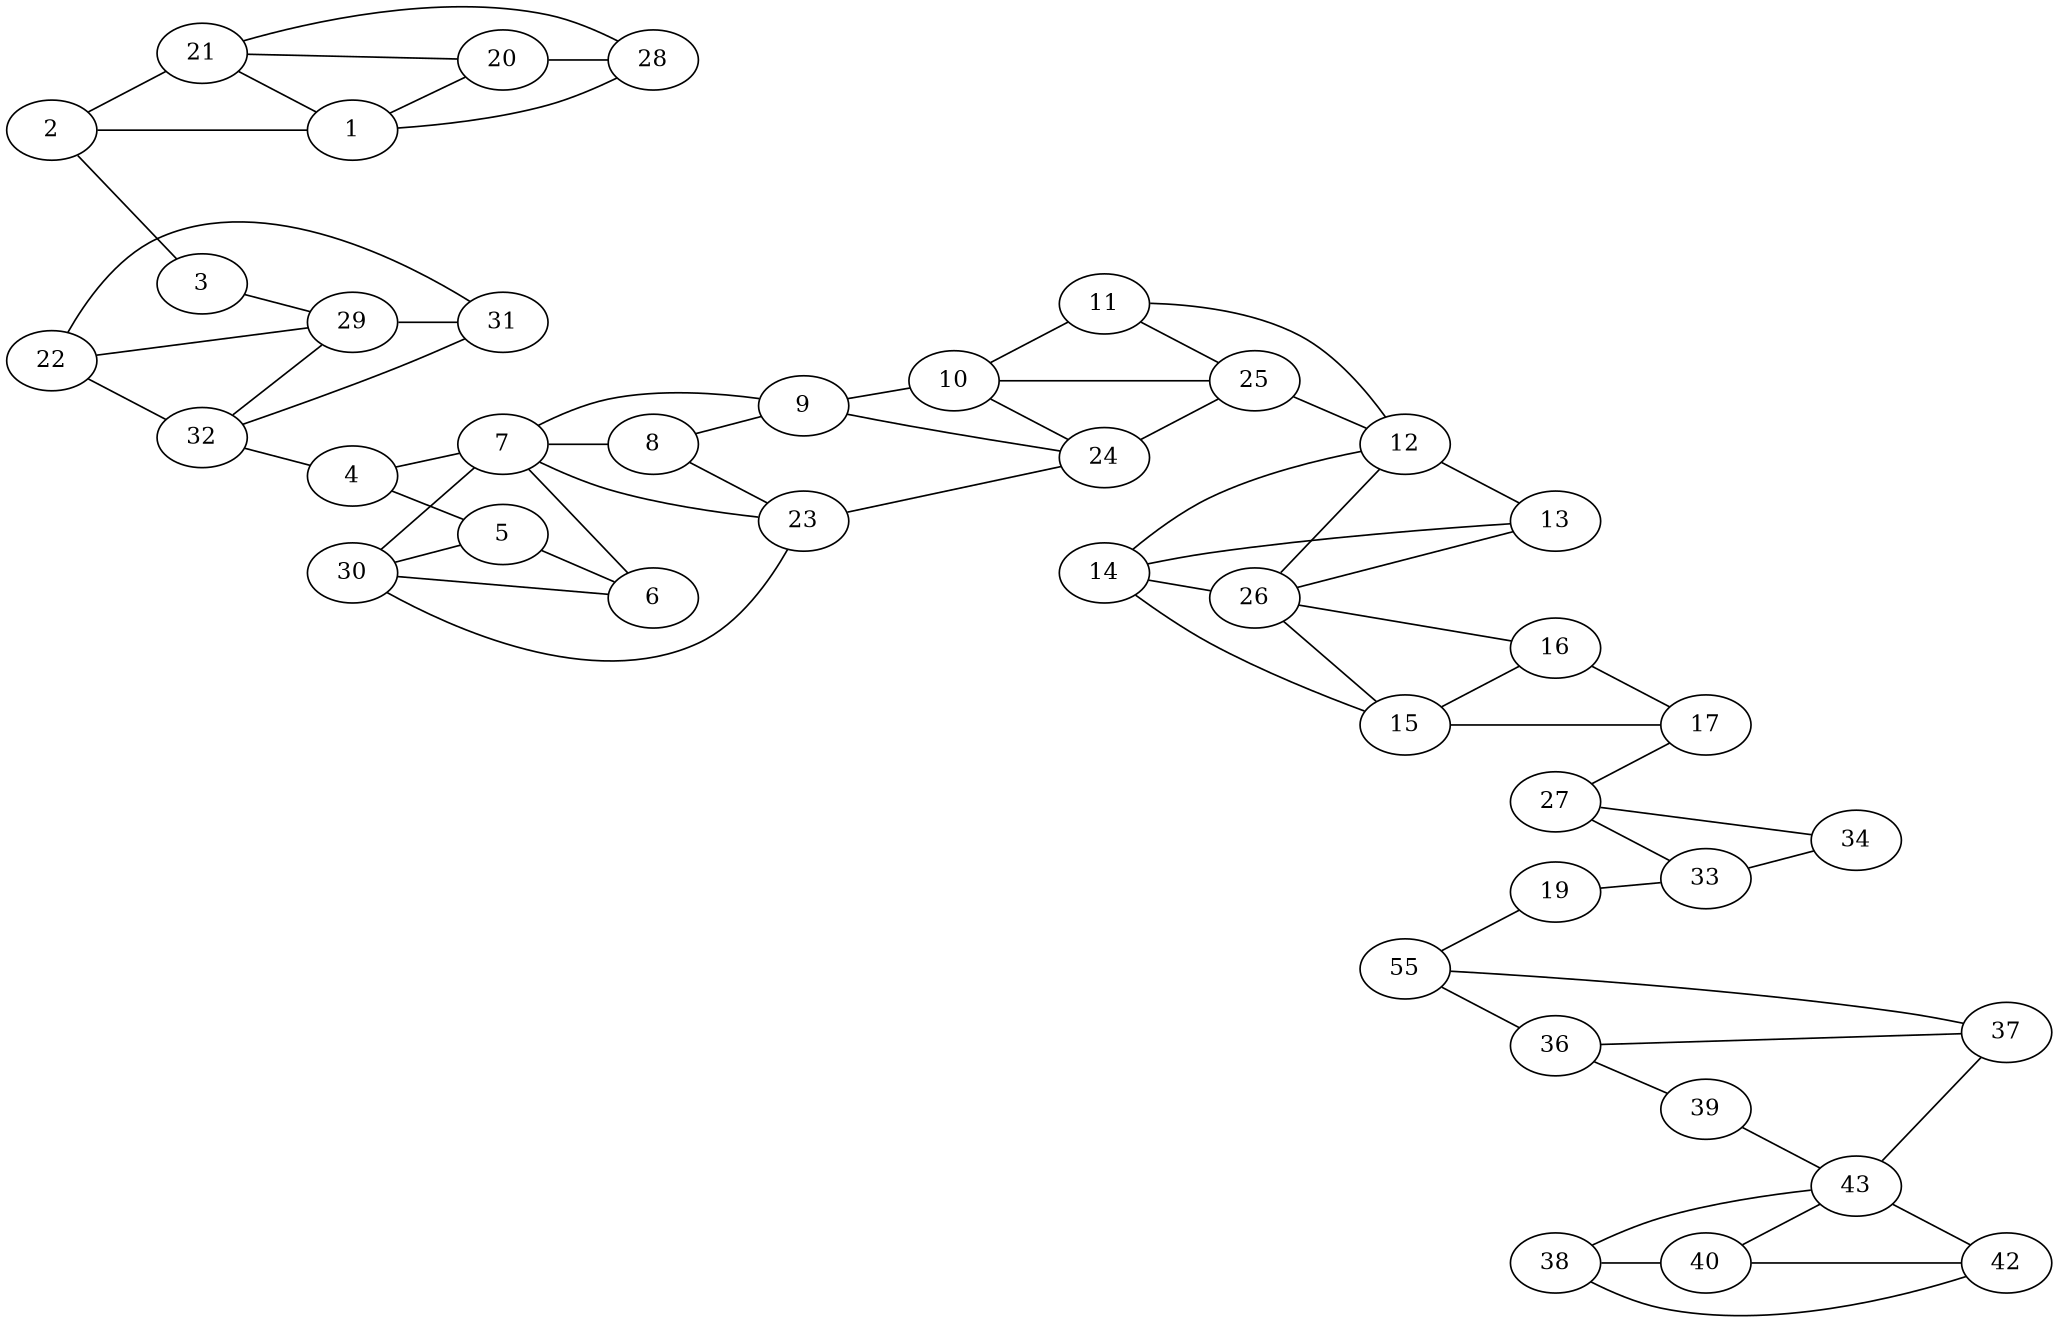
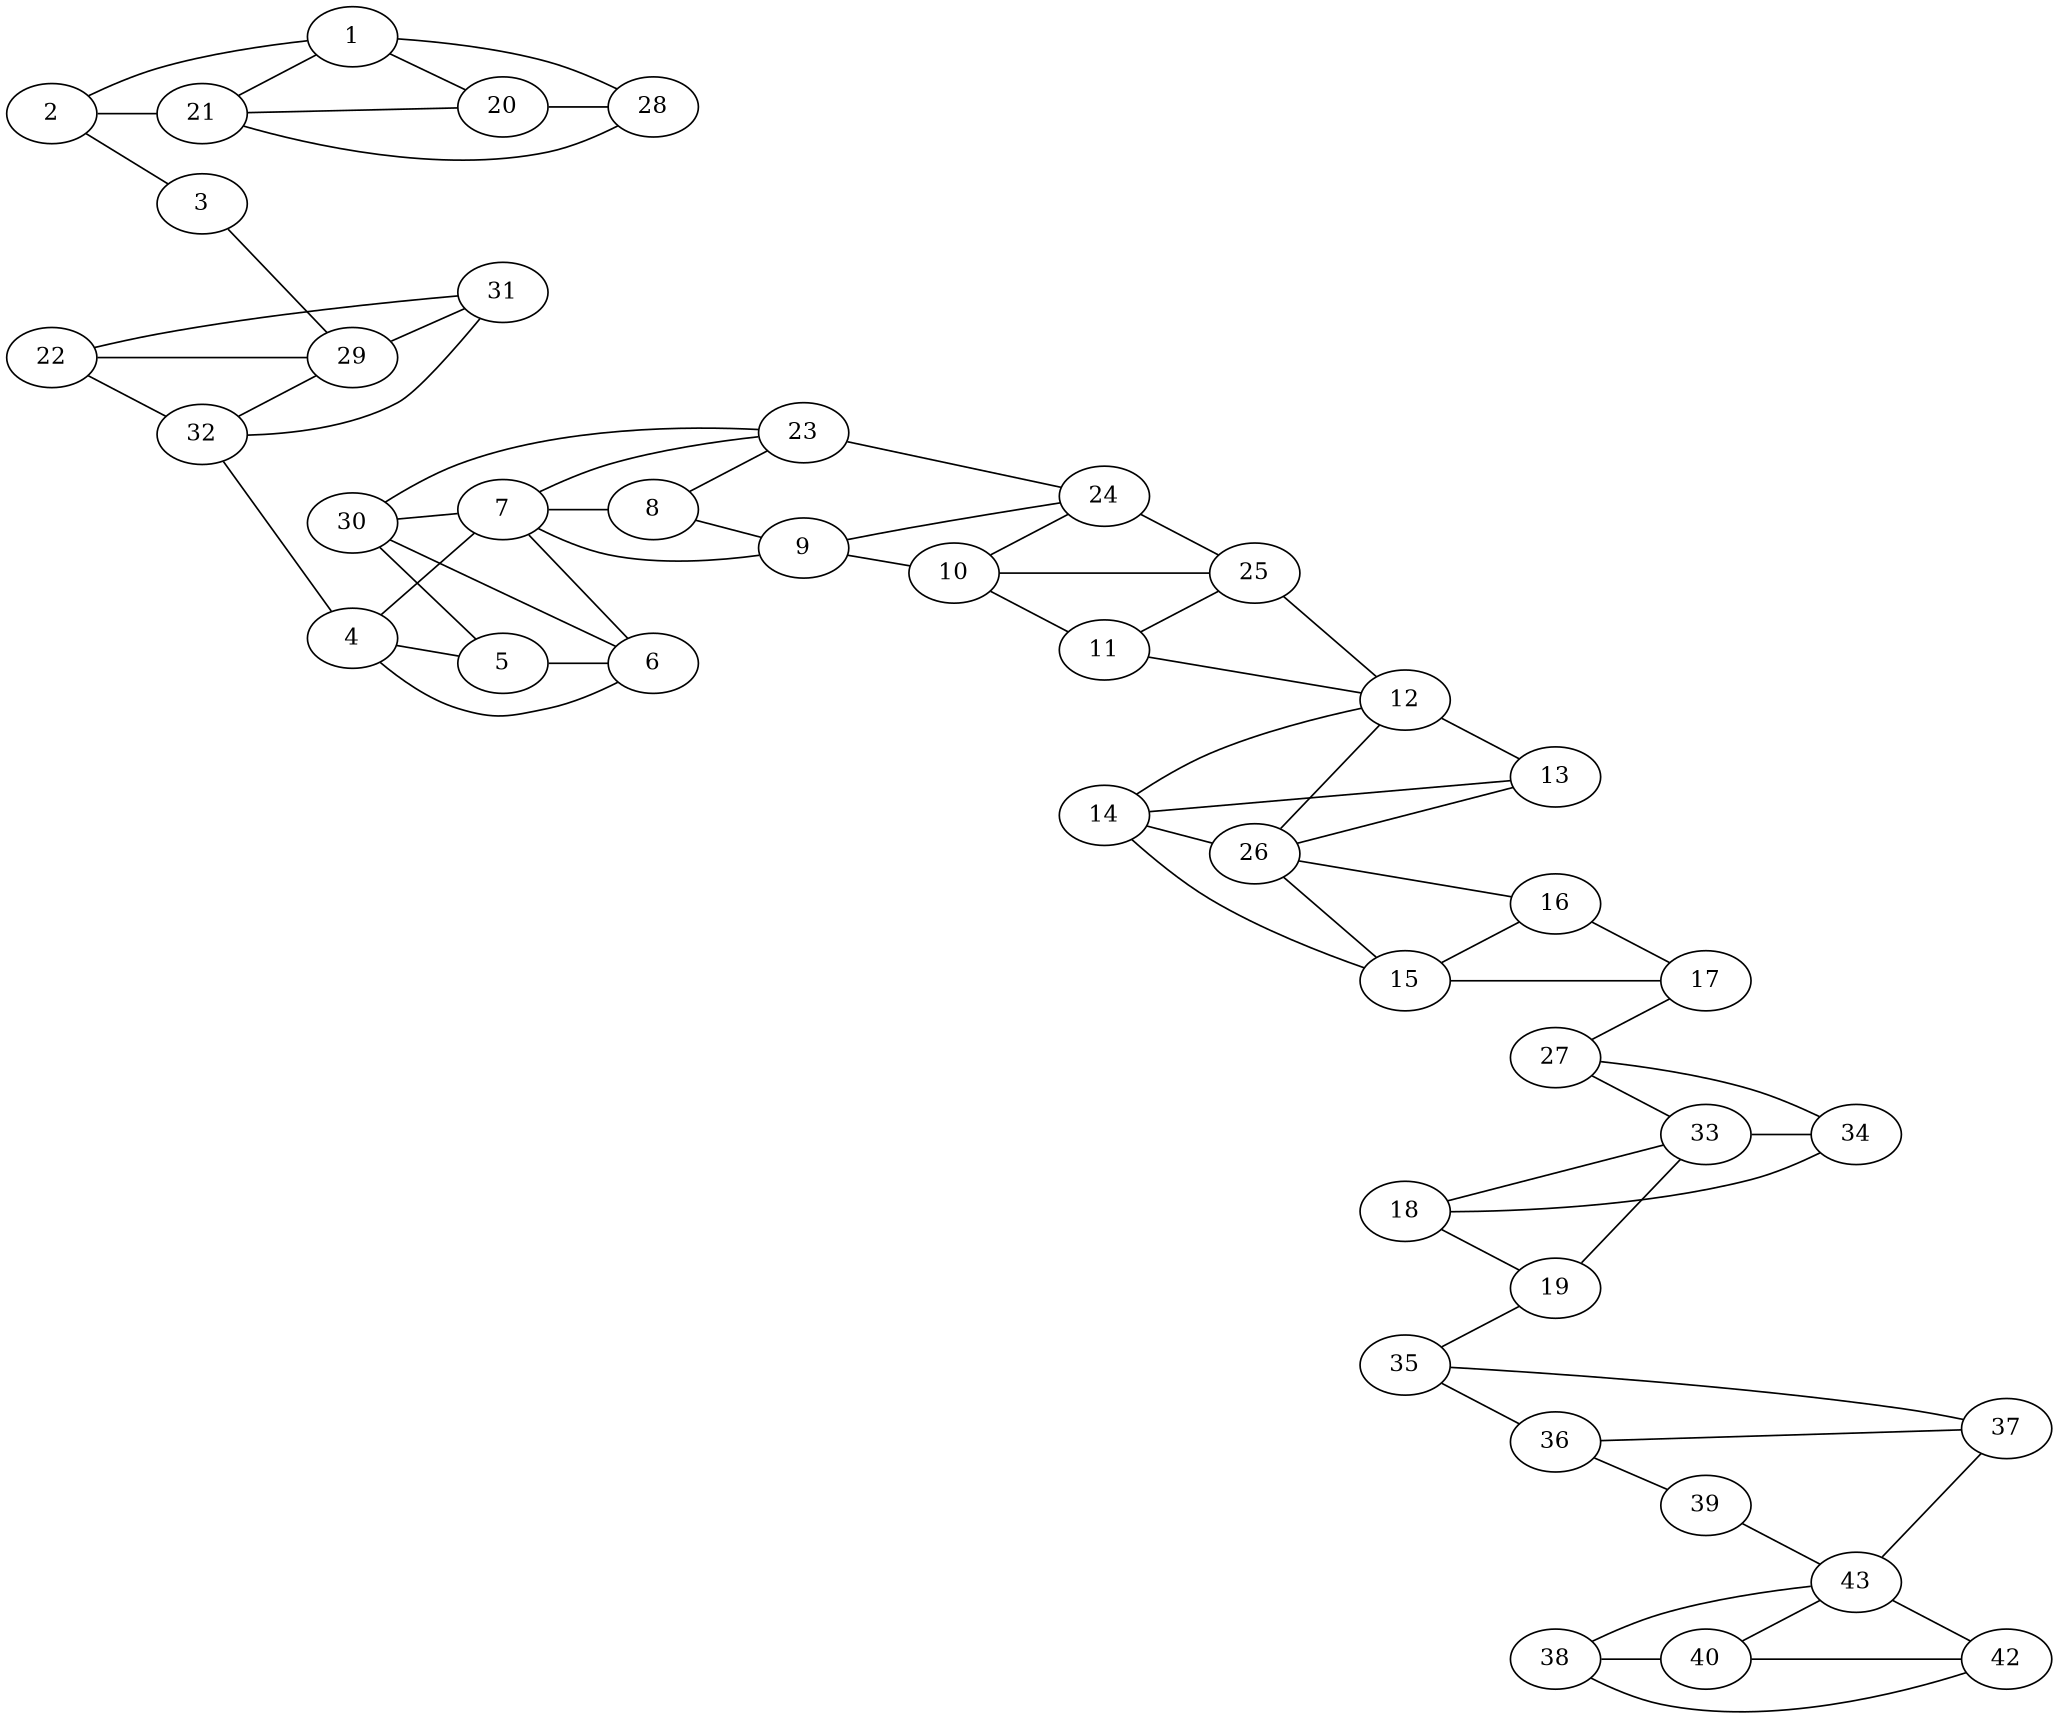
none -> (495, 716)
(1405, 969) -> (1405, 1365)
none -> (1405, 1211)
